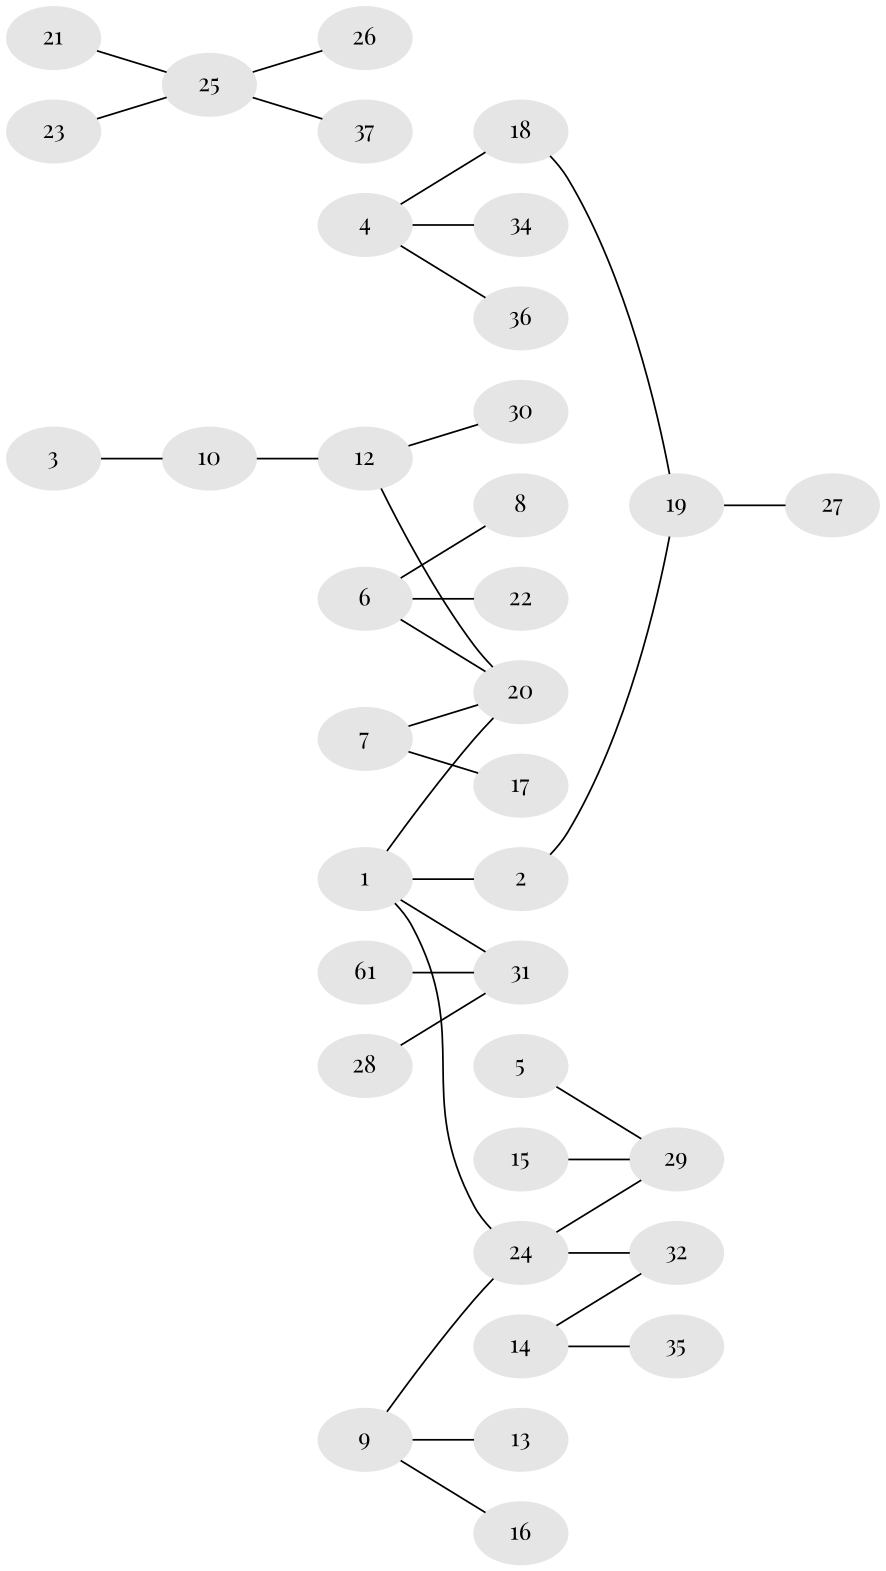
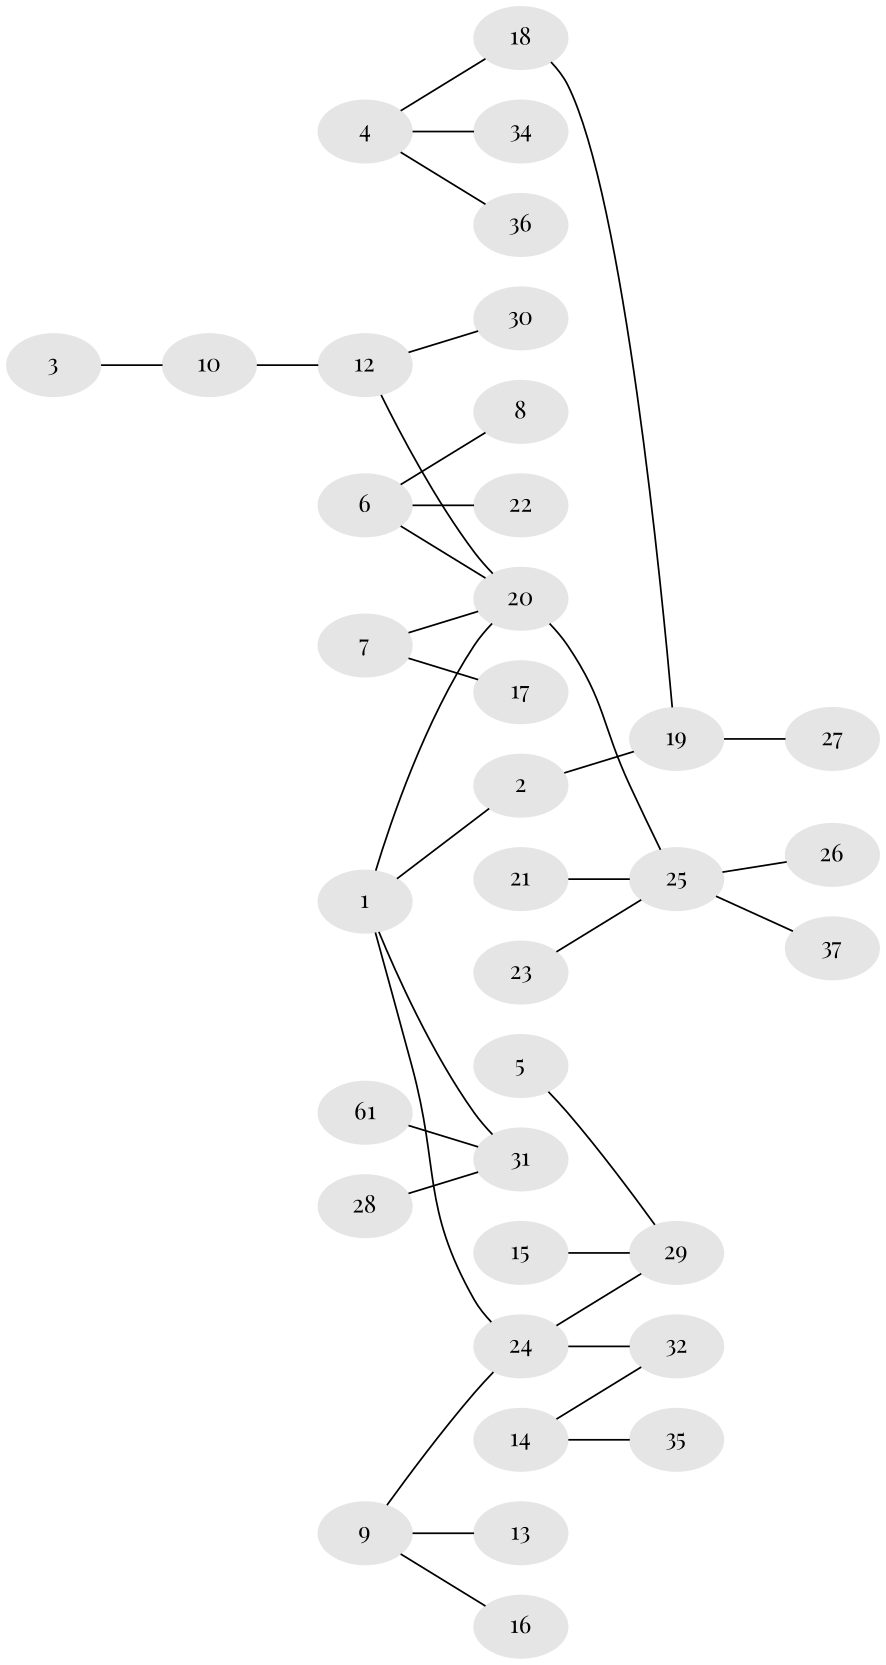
none -> (609, 734)
